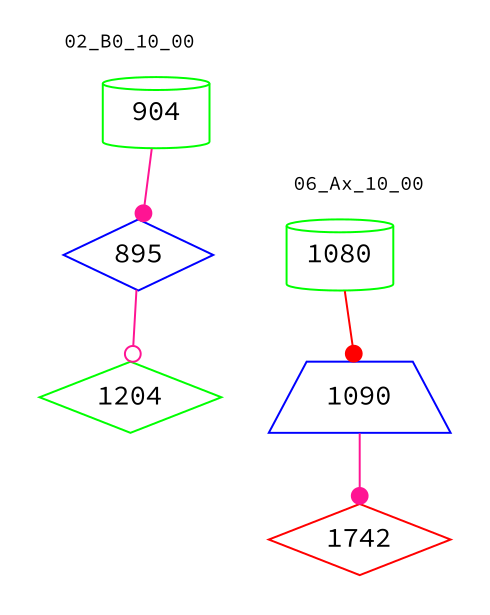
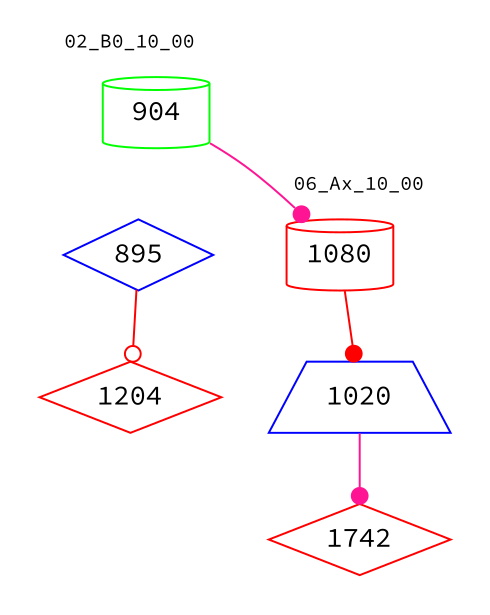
(148, 177) -> (265, 182)
(340, 255) -> (340, 255)
(135, 318) -> (135, 318)
(130, 397) -> (130, 397)
(360, 397) -> (360, 397)
